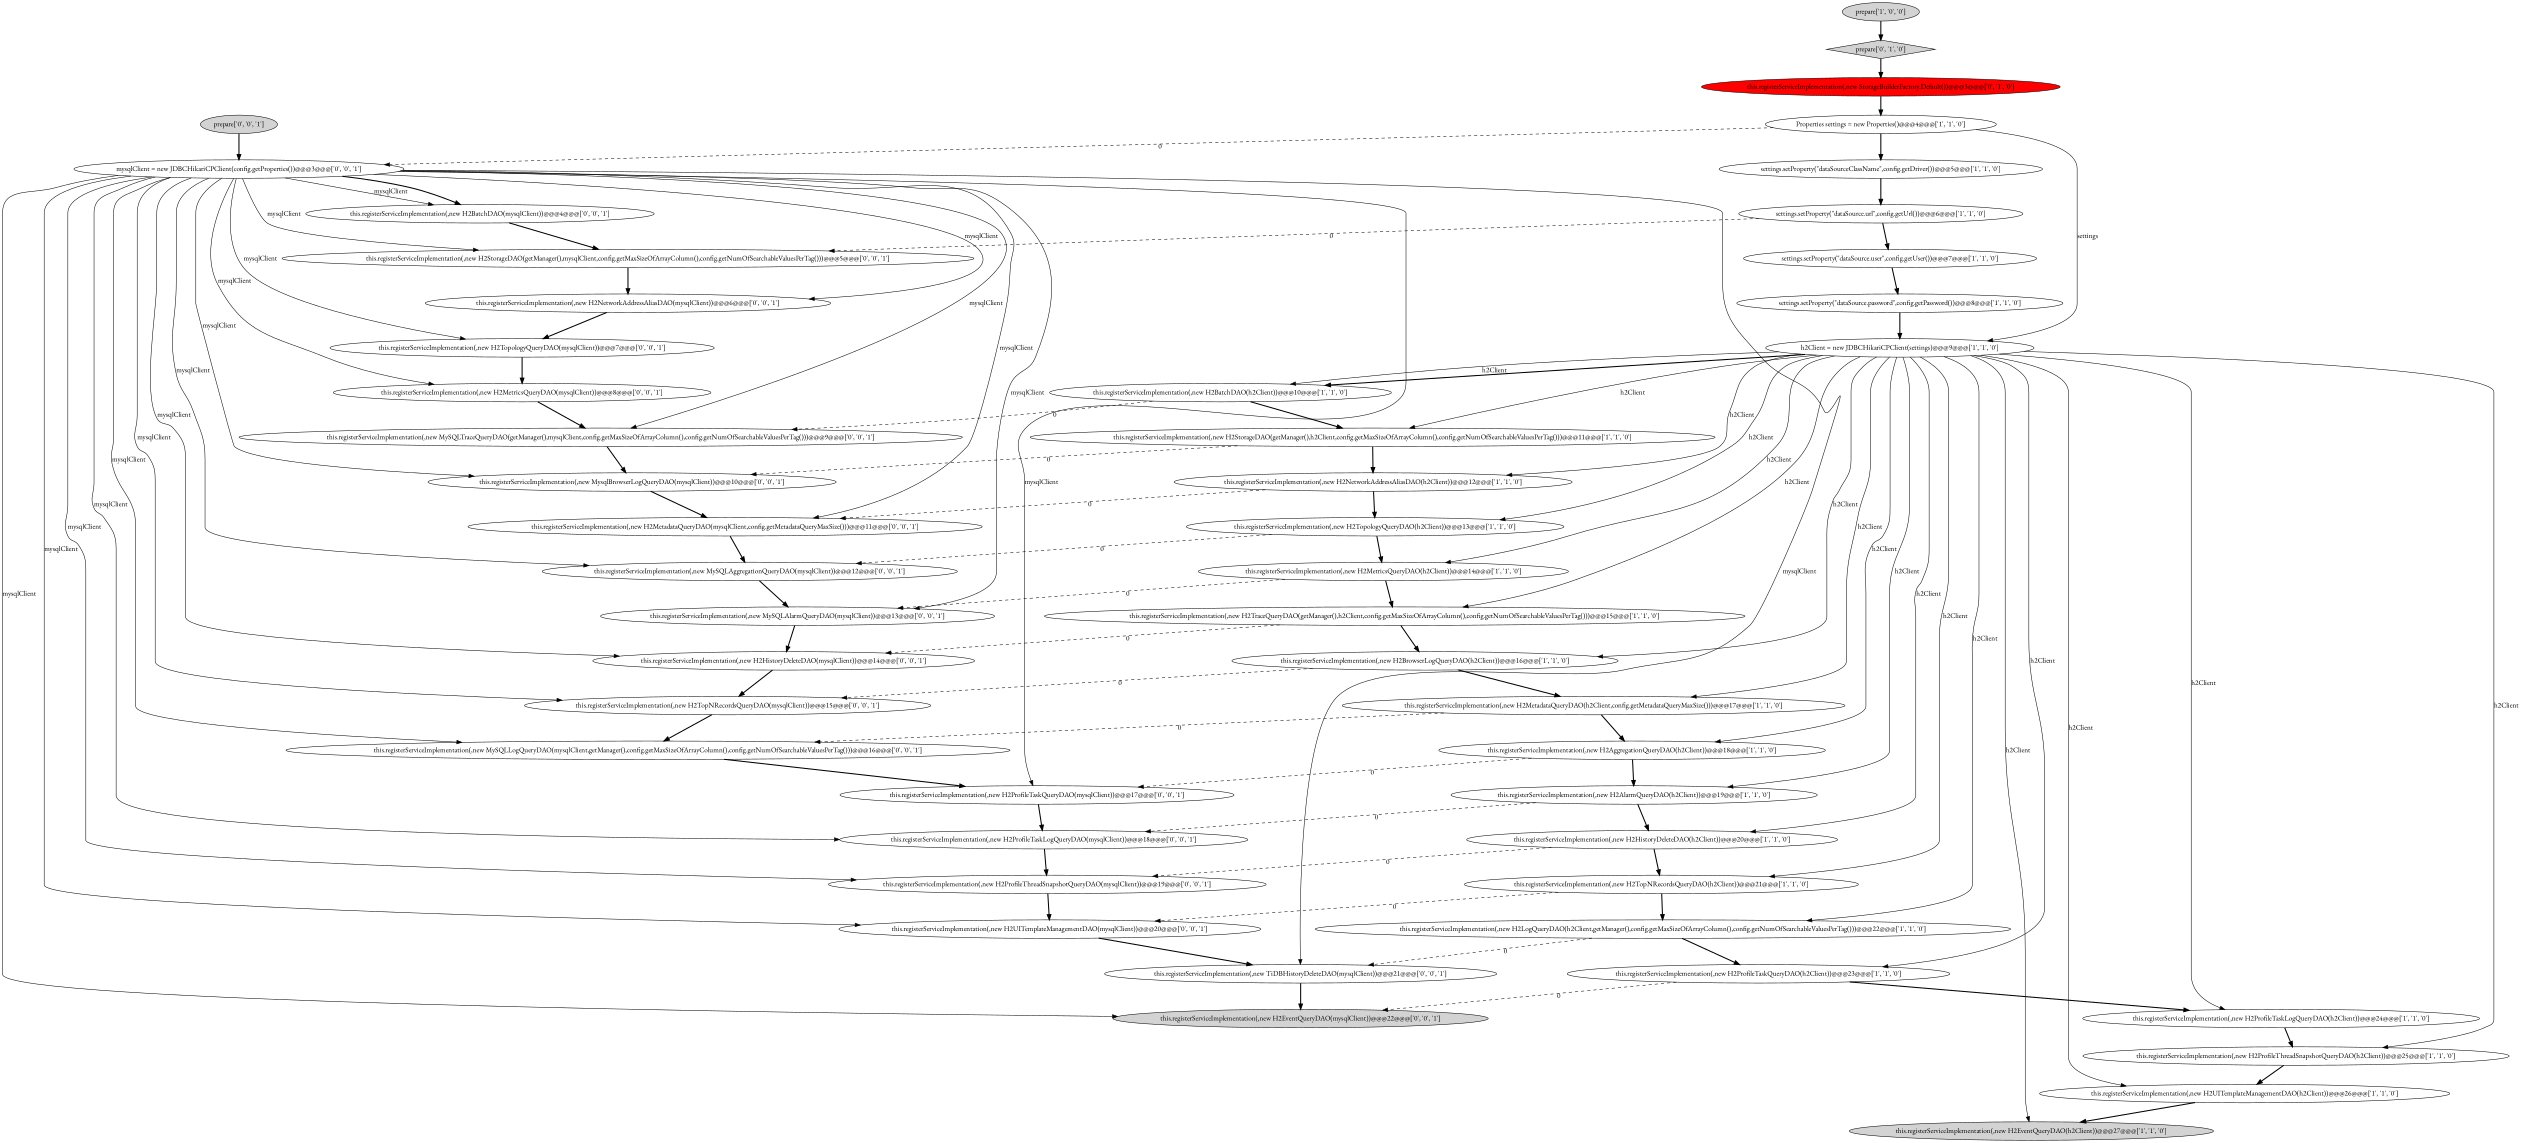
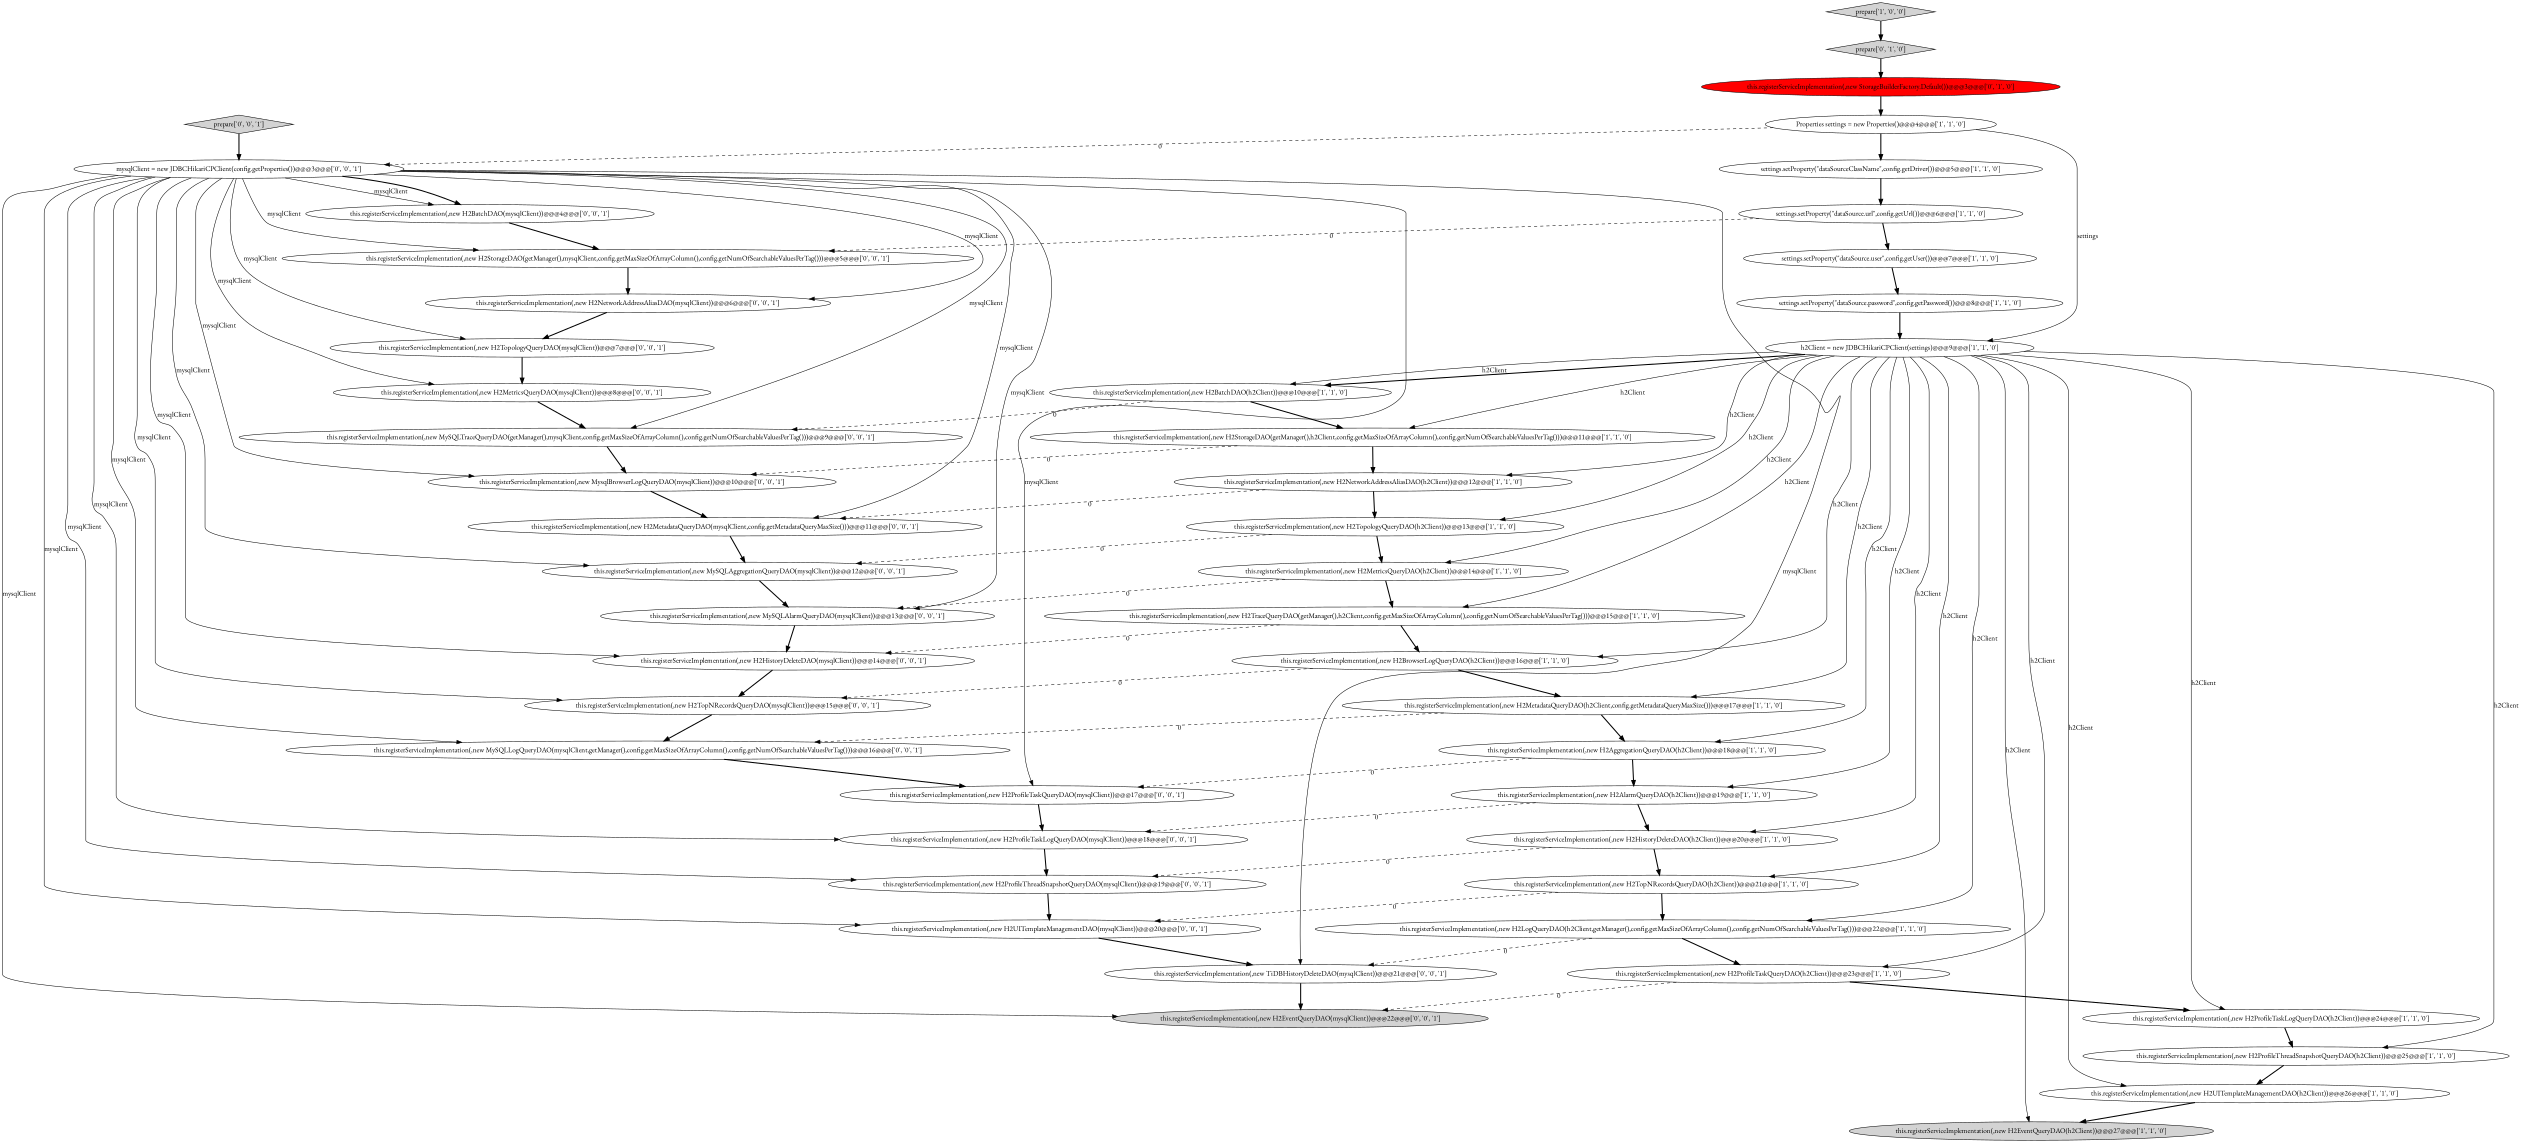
(1881, 12) -> (1881, 12)
(239, 124) -> (239, 124)
